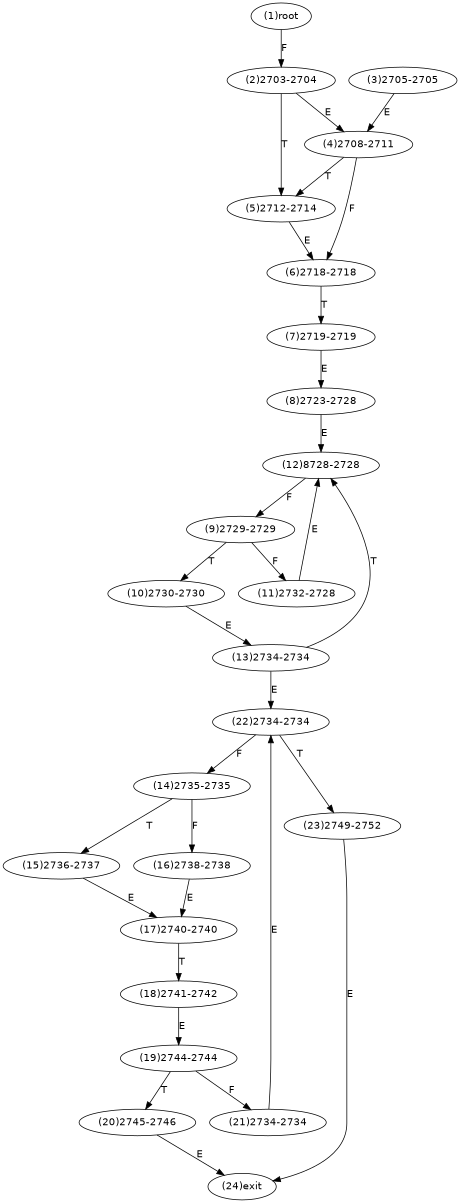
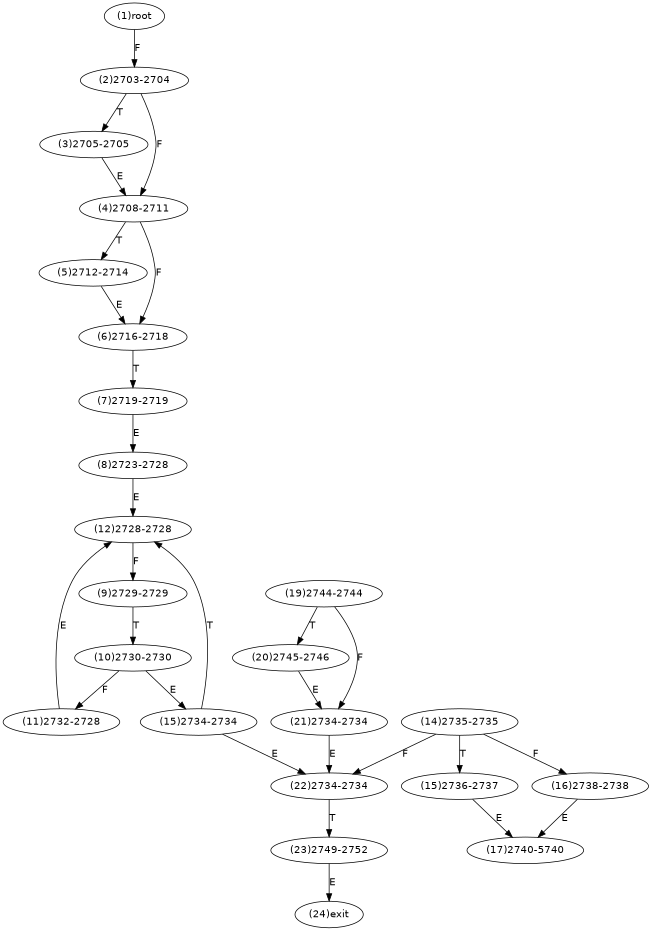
(328, 112) -> (160, 145)
(281, 141) -> (116, 109)
(321, 273) -> (133, 337)
(321, 465) -> (133, 530)
(266, 559) -> (100, 687)
(271, 658) -> (199, 722)
(234, 752) -> (398, 752)
(179, 930) -> (525, 850)
(179, 994) -> none
(187, 1153) -> (308, 687)
